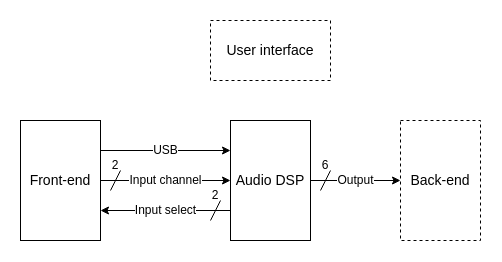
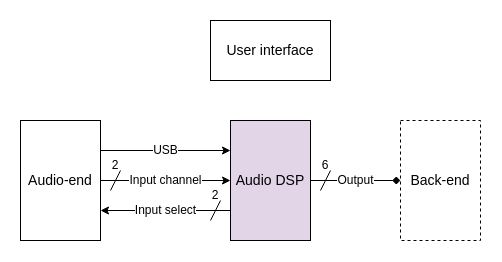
(271, 51) -> (271, 51)
(61, 181) -> (61, 181)
(271, 181) -> (271, 181)
(392, 181) -> (392, 181)
